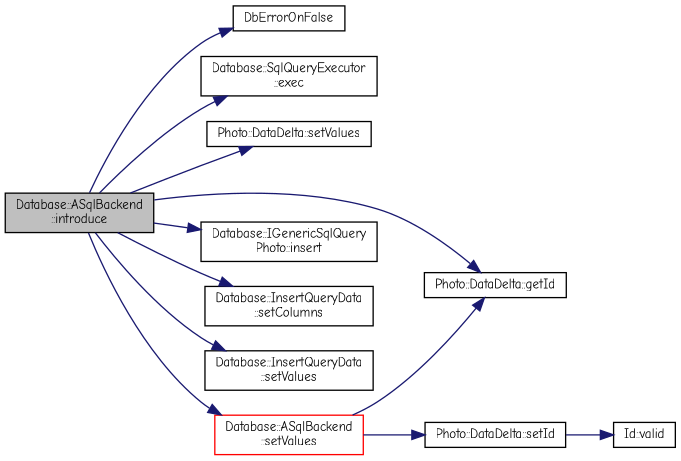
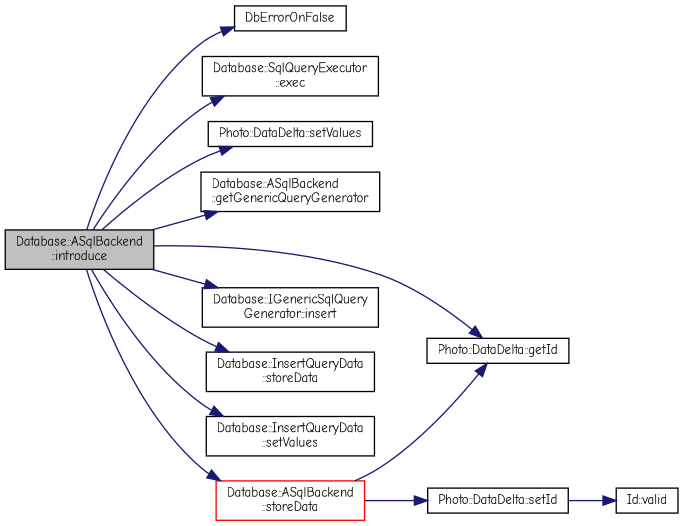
none -> (290, 192)
(289, 242) -> (290, 307)
(289, 306) -> (290, 372)
(289, 435) -> (290, 501)
